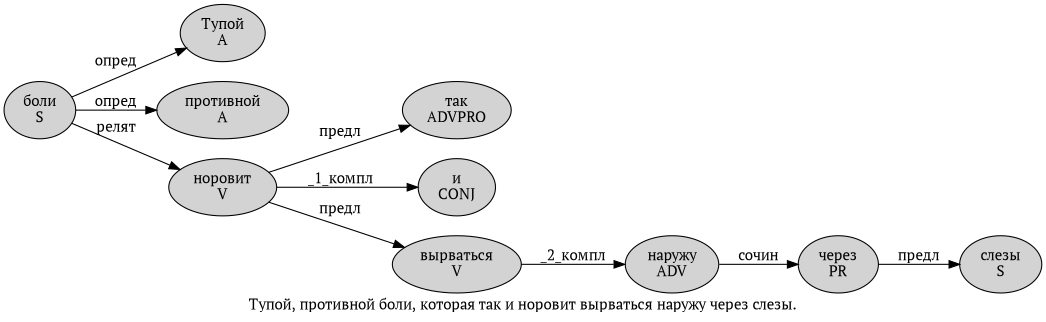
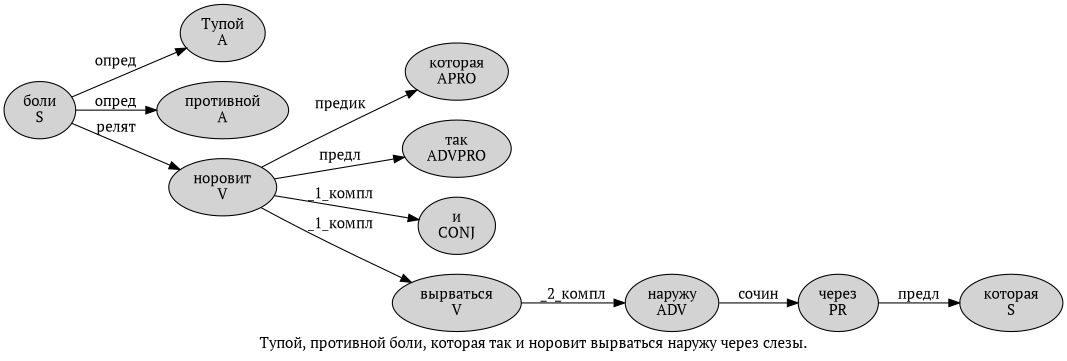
none -> (457, 72)
(341, 209) -> (341, 224)
(1001, 264) -> (1011, 303)
